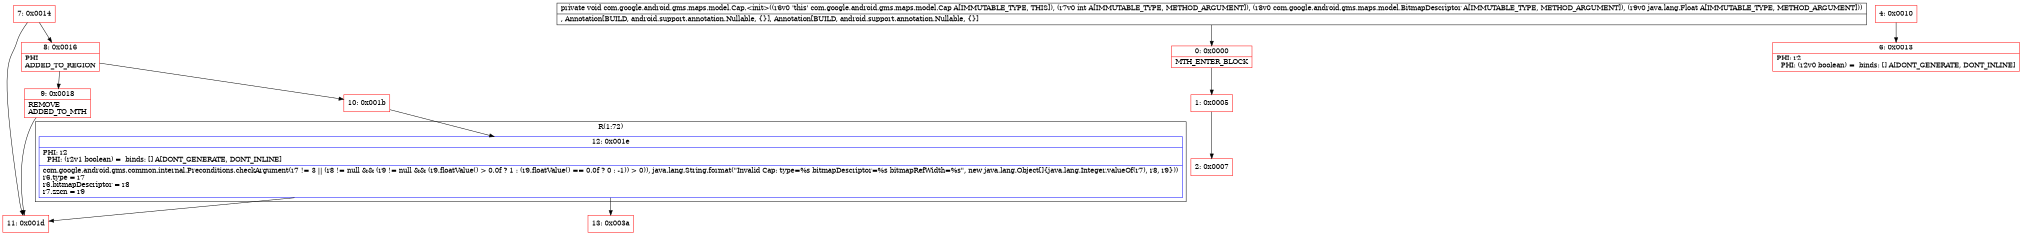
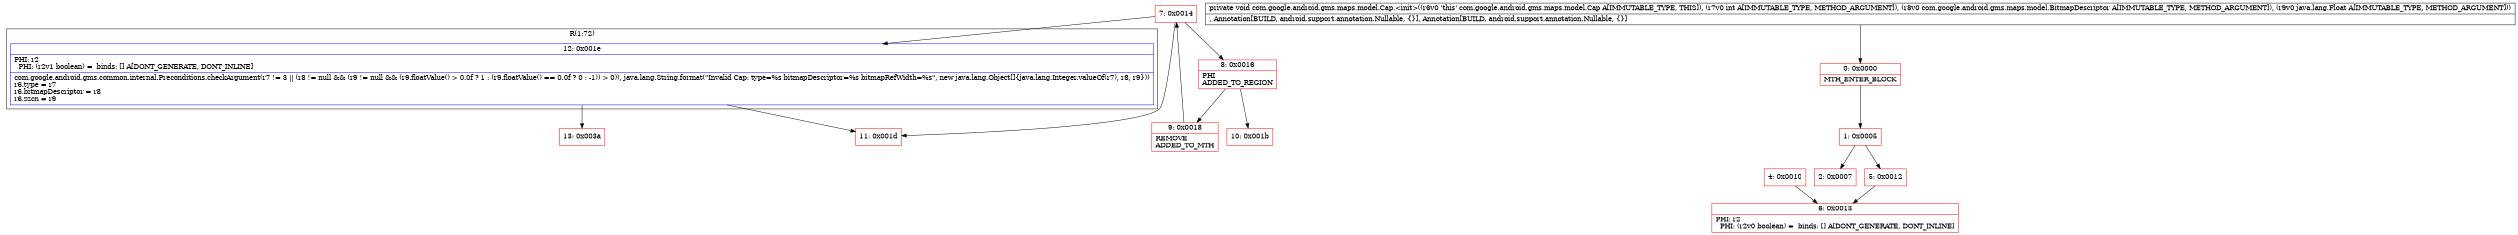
(450, 125) -> (1001, 32)
(22, 163) -> (1180, 75)
none -> (1885, 177)
(64, 192) -> (35, 99)
